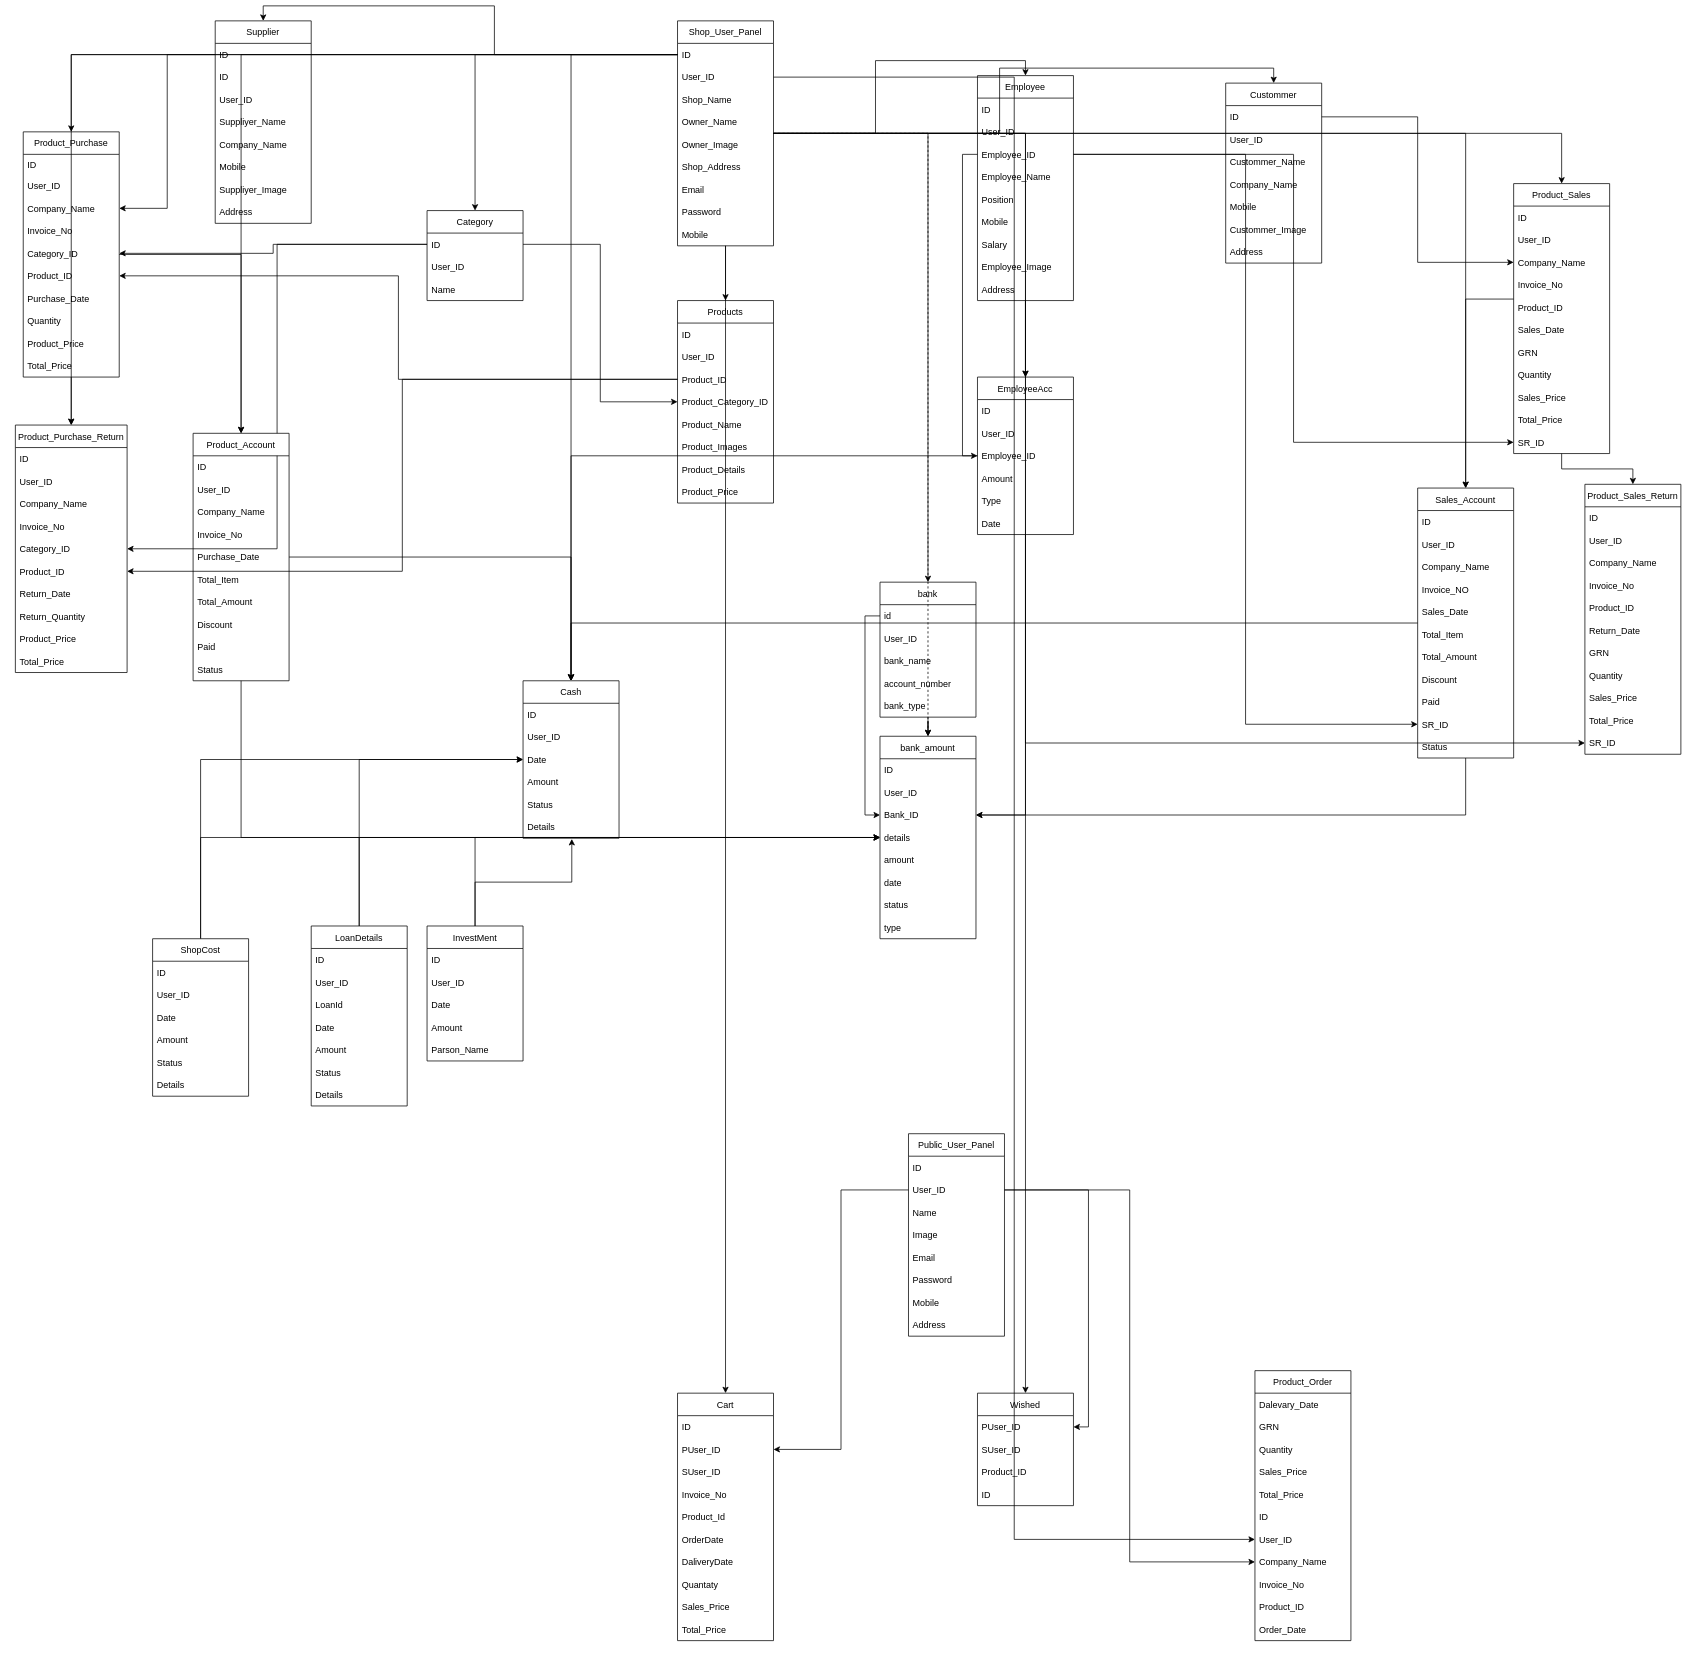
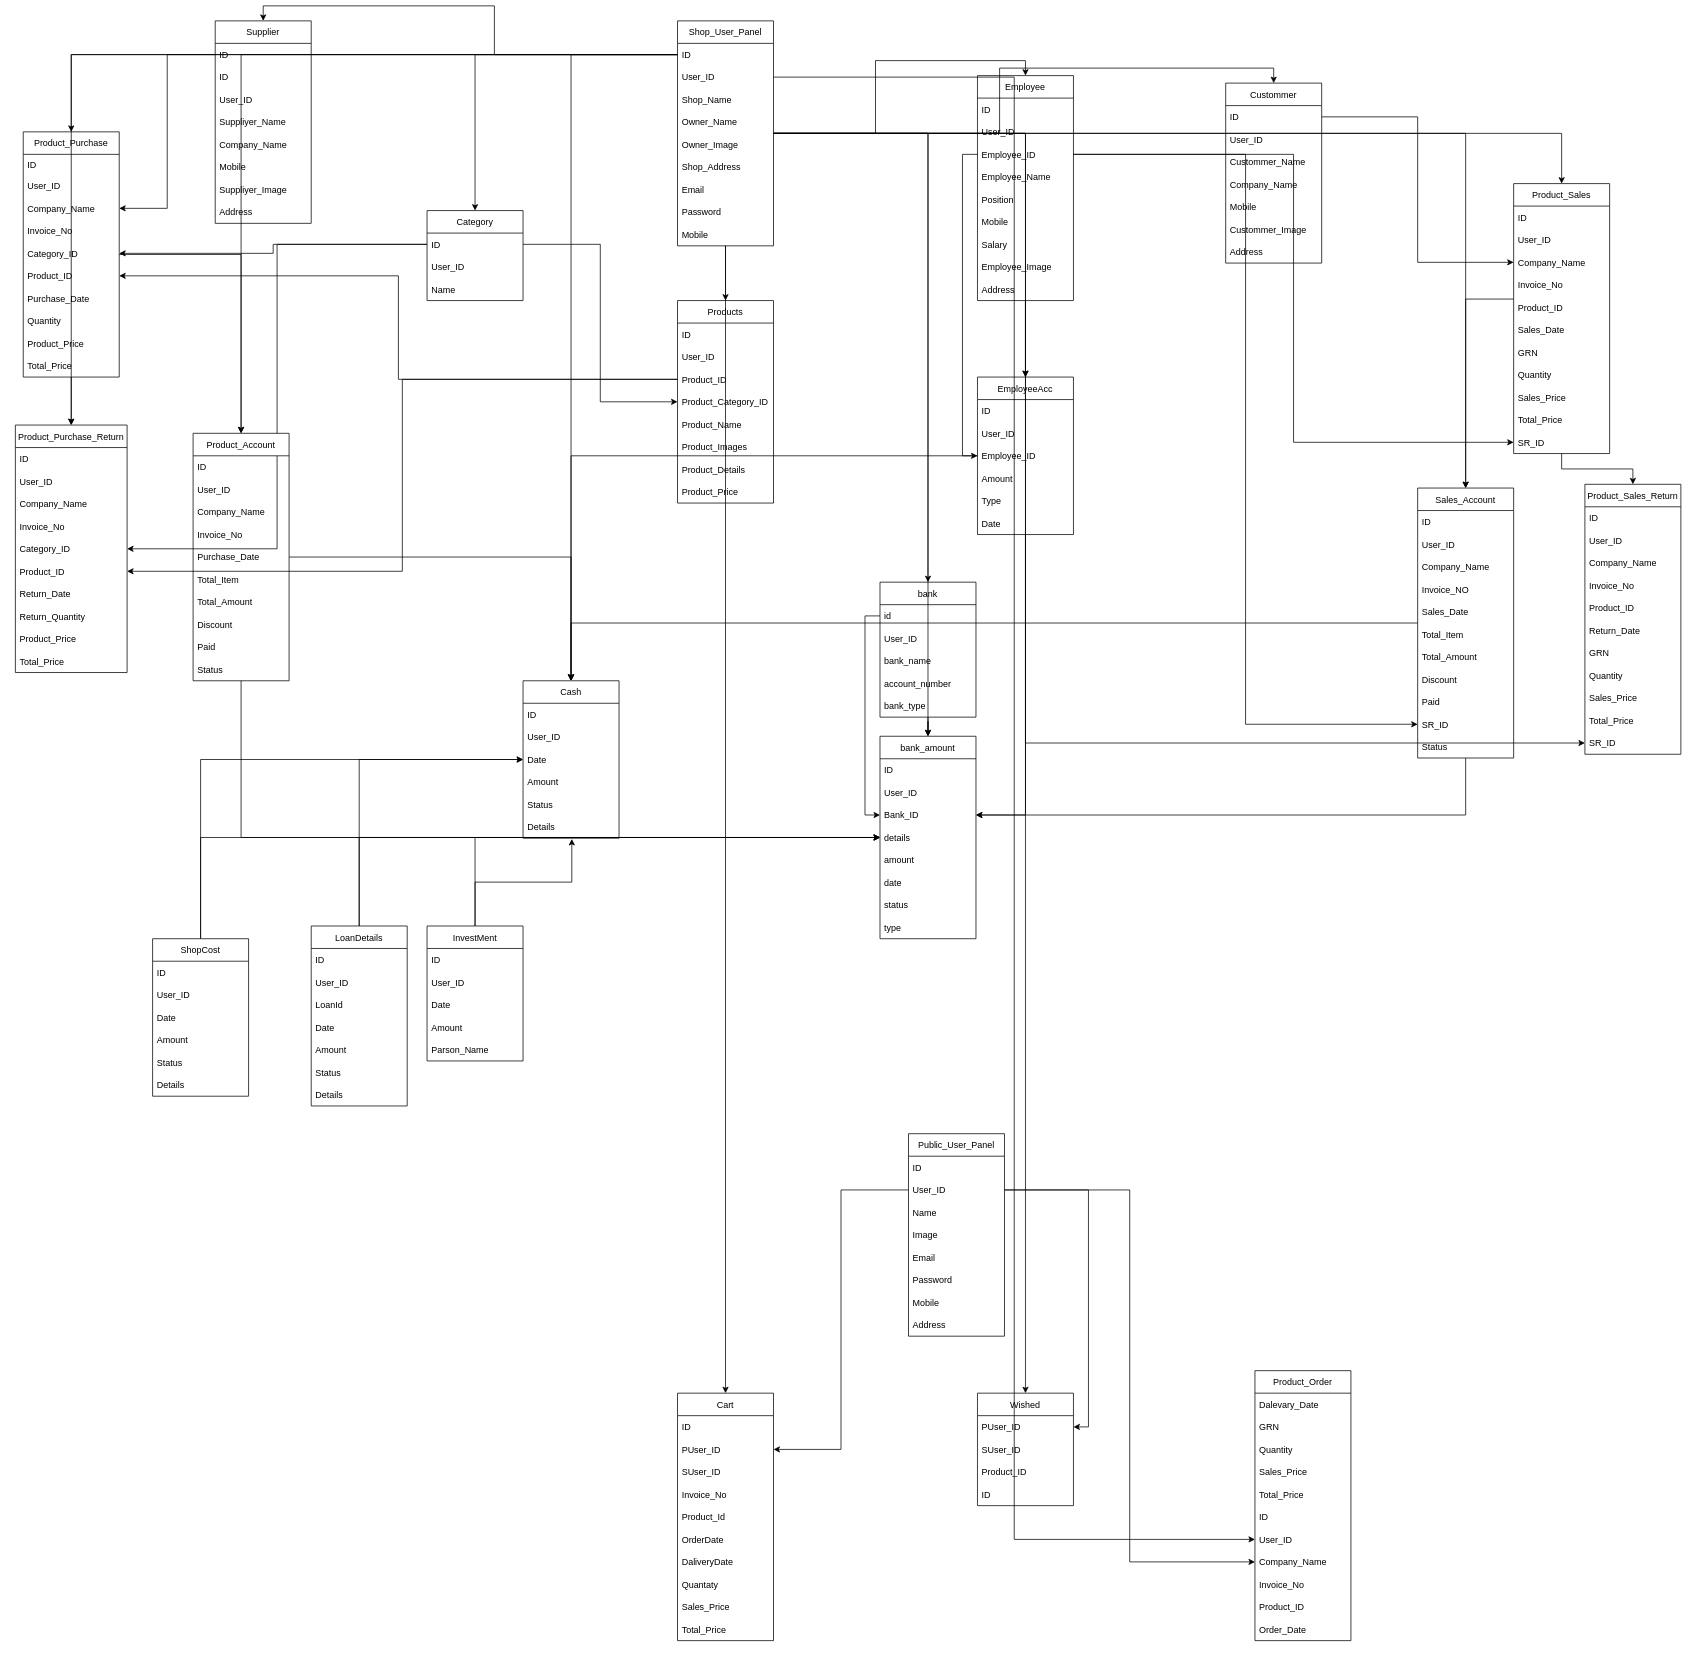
(928, 648) -> (928, 648)
